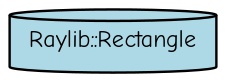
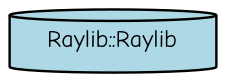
(113, 41) -> (113, 41)
